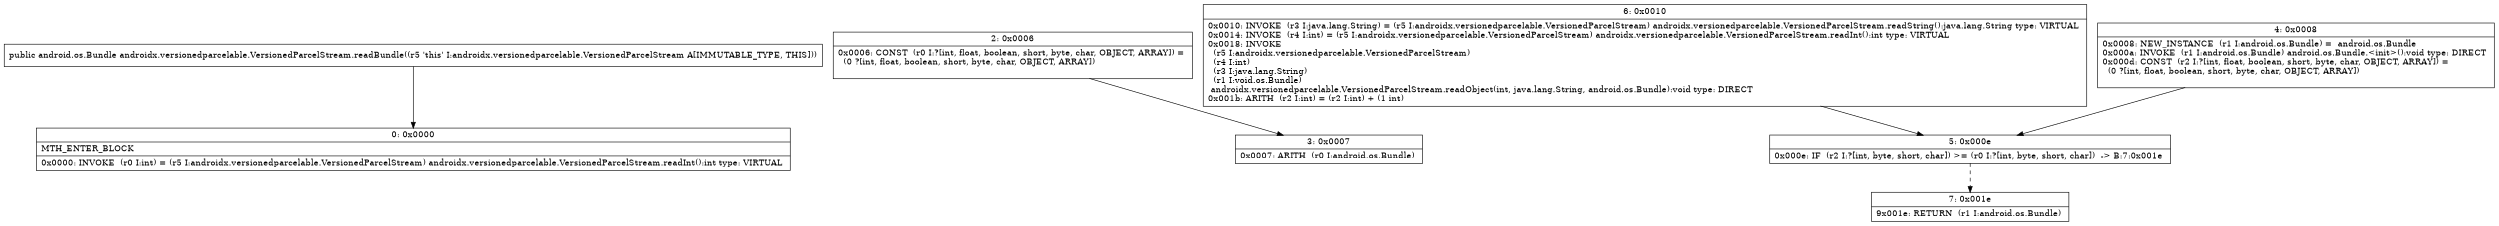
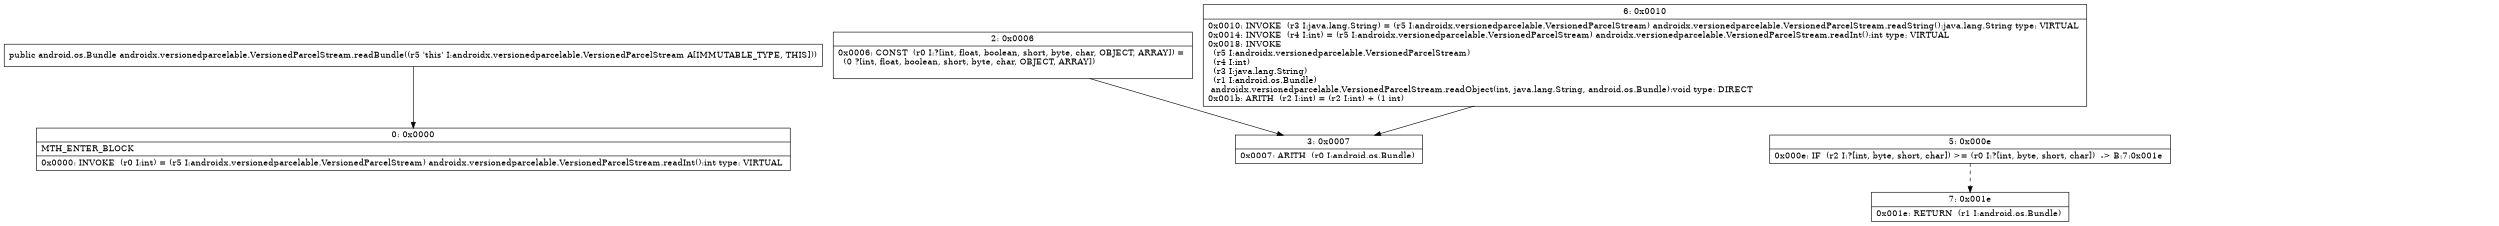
(2296, 55) -> none
(1255, 81) -> (1263, 81)
(1869, 120) -> (1427, 120)
(1970, 214) -> (1970, 214)
